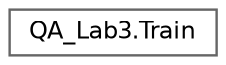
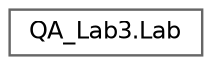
(113, 32) -> (106, 32)
